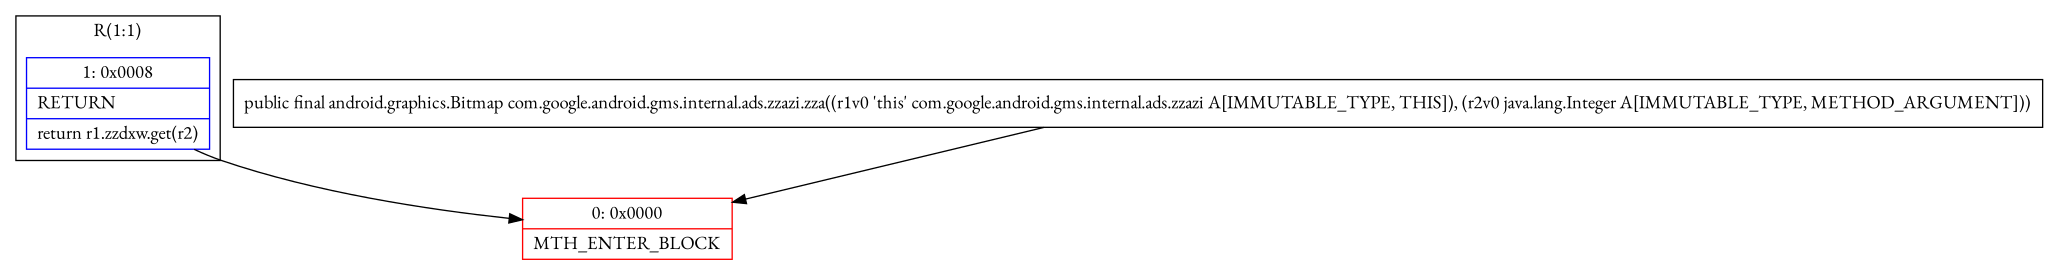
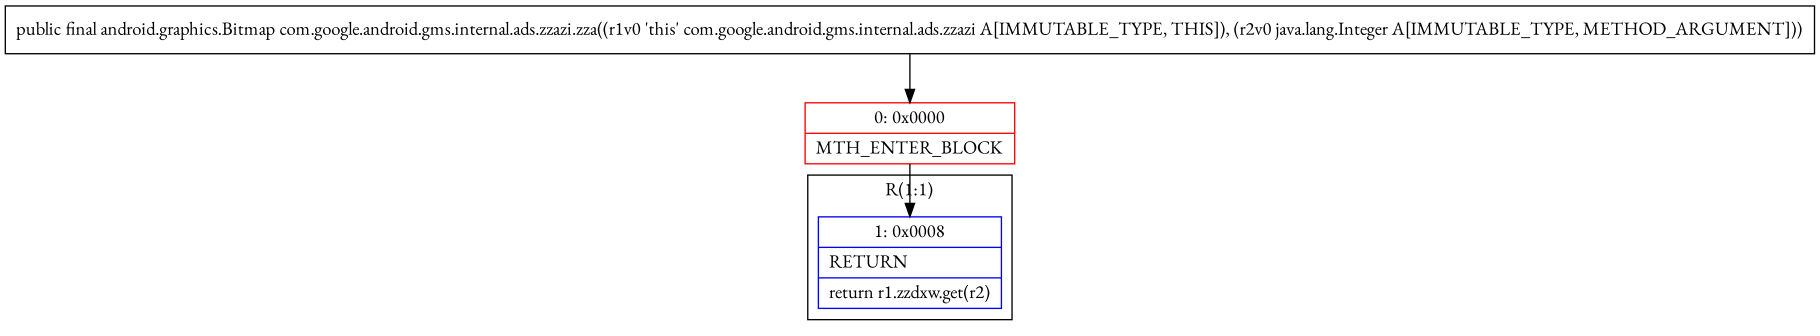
(349, 194) -> (910, 184)
